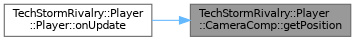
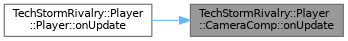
(271, 20) -> (267, 20)
